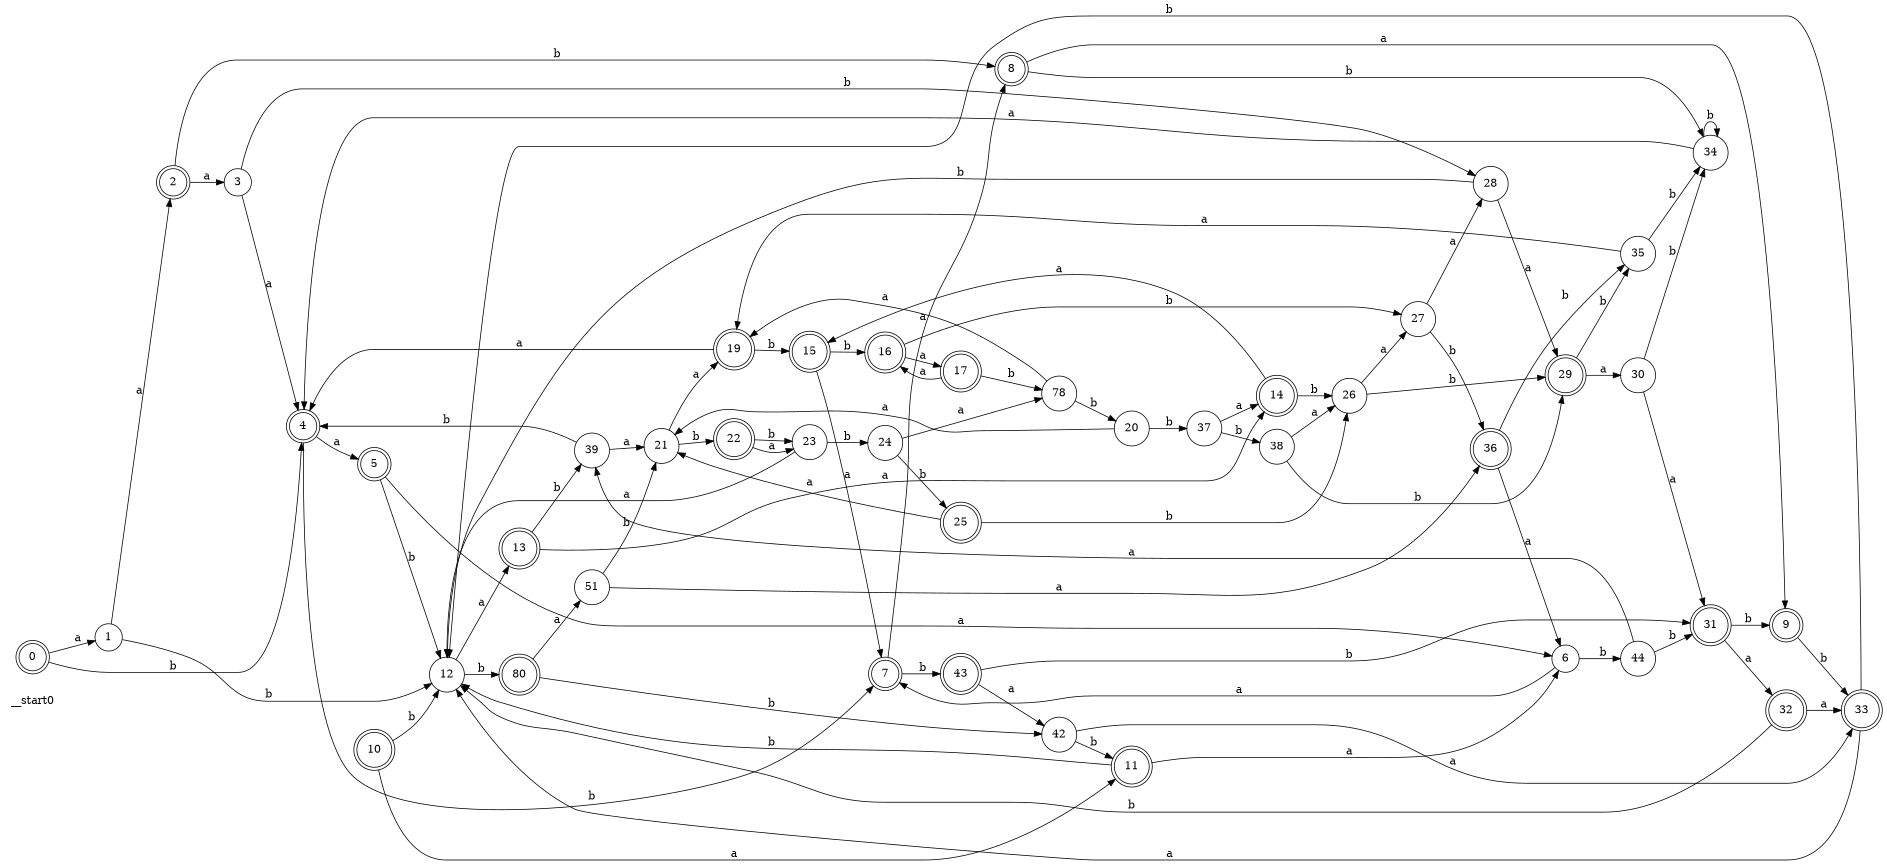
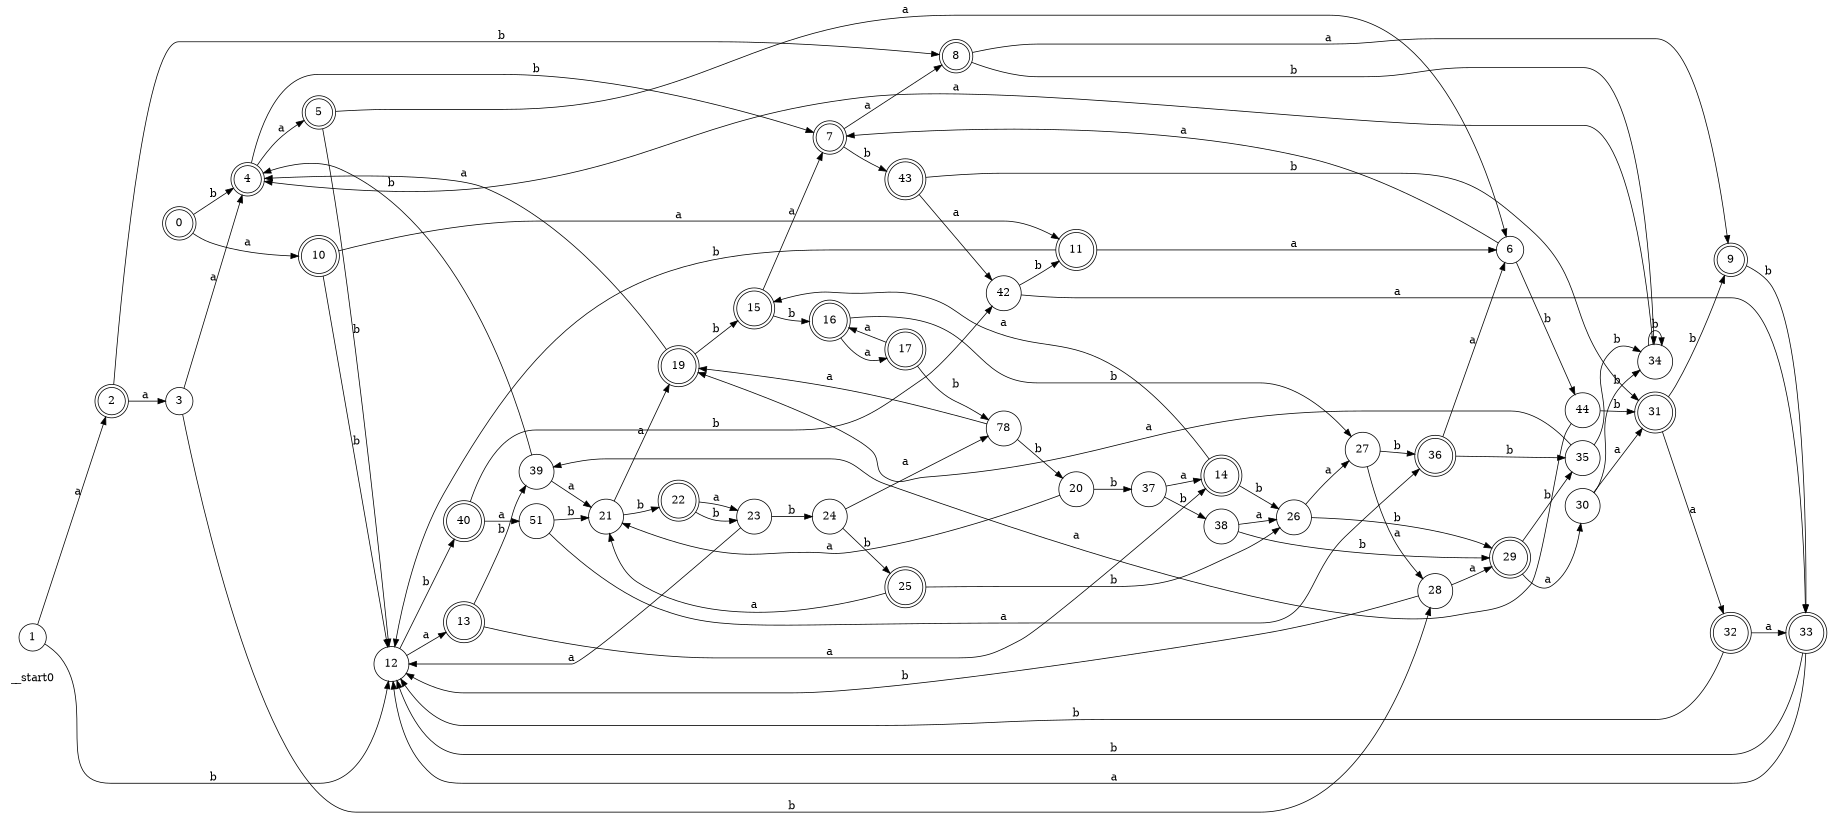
(69, 648) -> (240, 250)
(519, 675) -> (464, 521)
